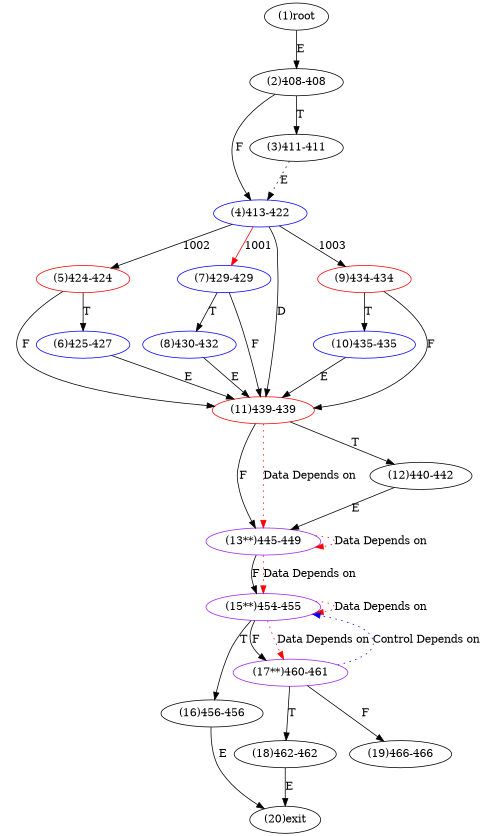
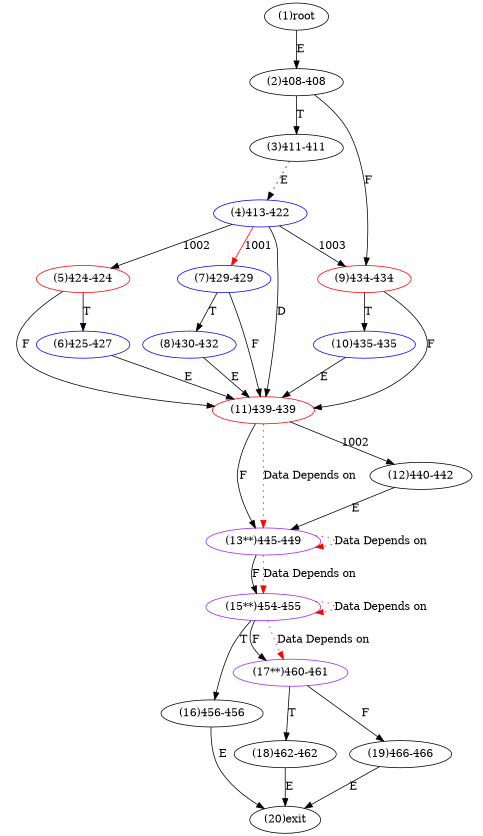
(235, 137) -> (362, 168)
(355, 443) -> (355, 443)
(370, 634) -> none
none -> (345, 786)
